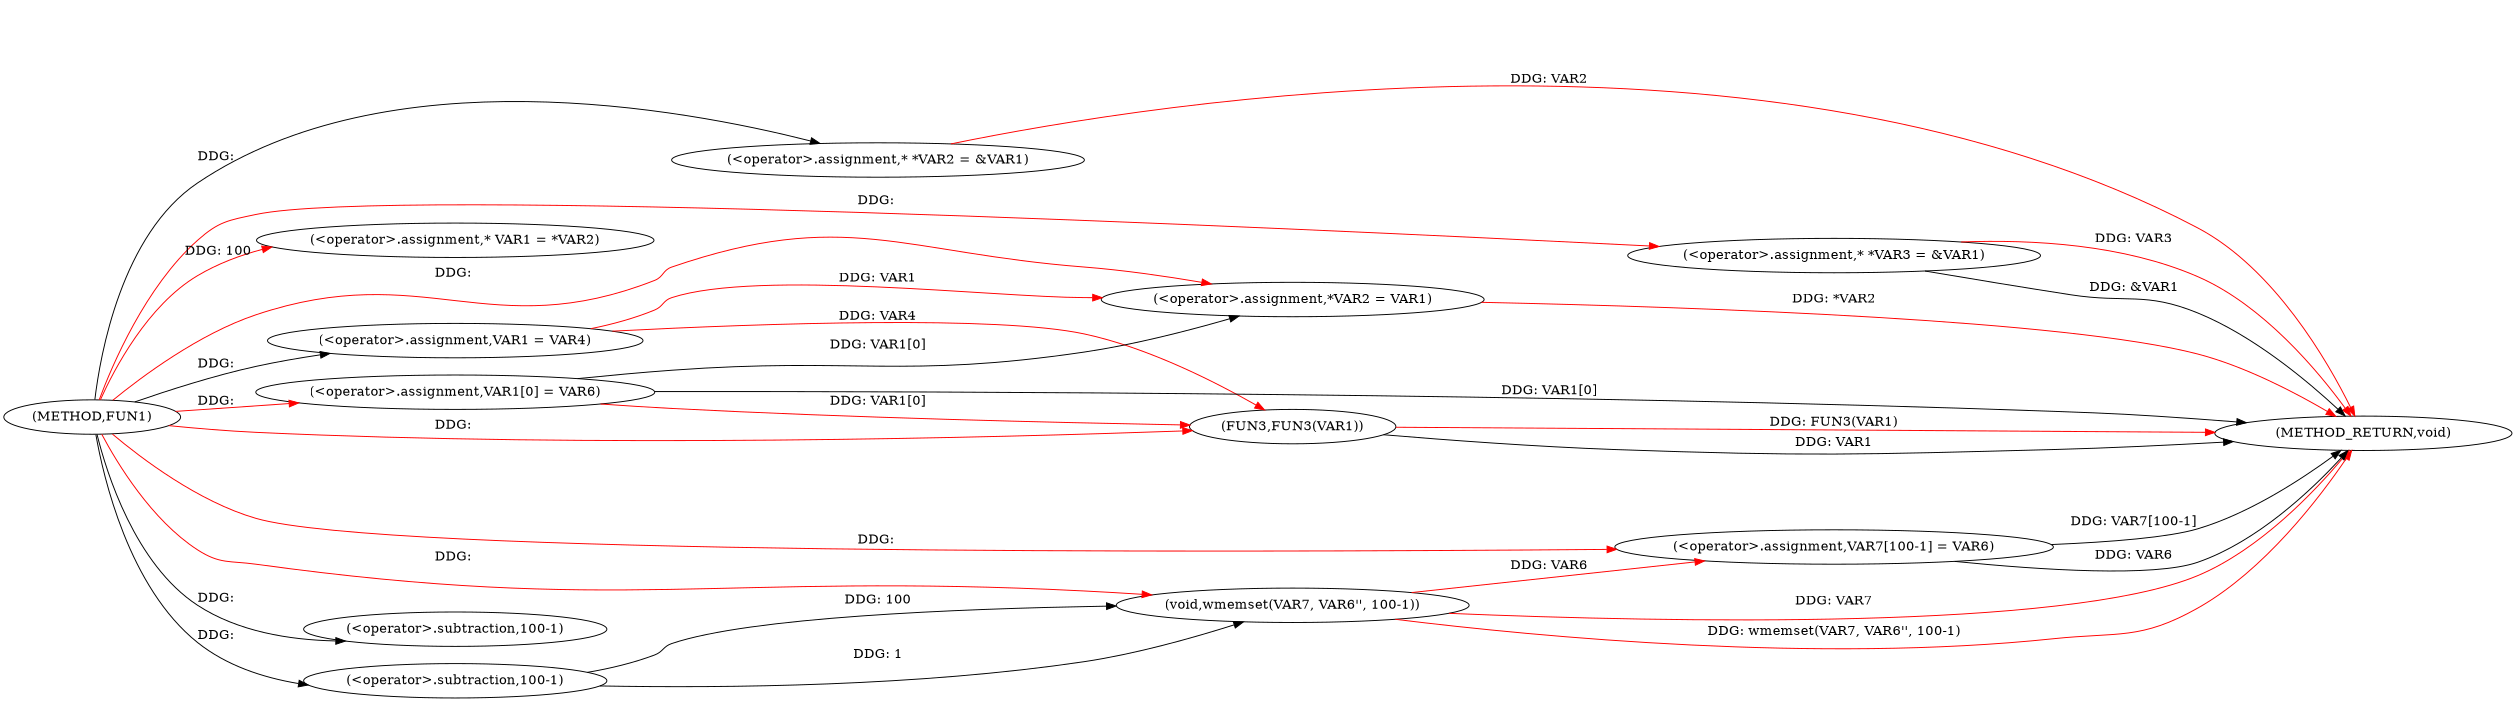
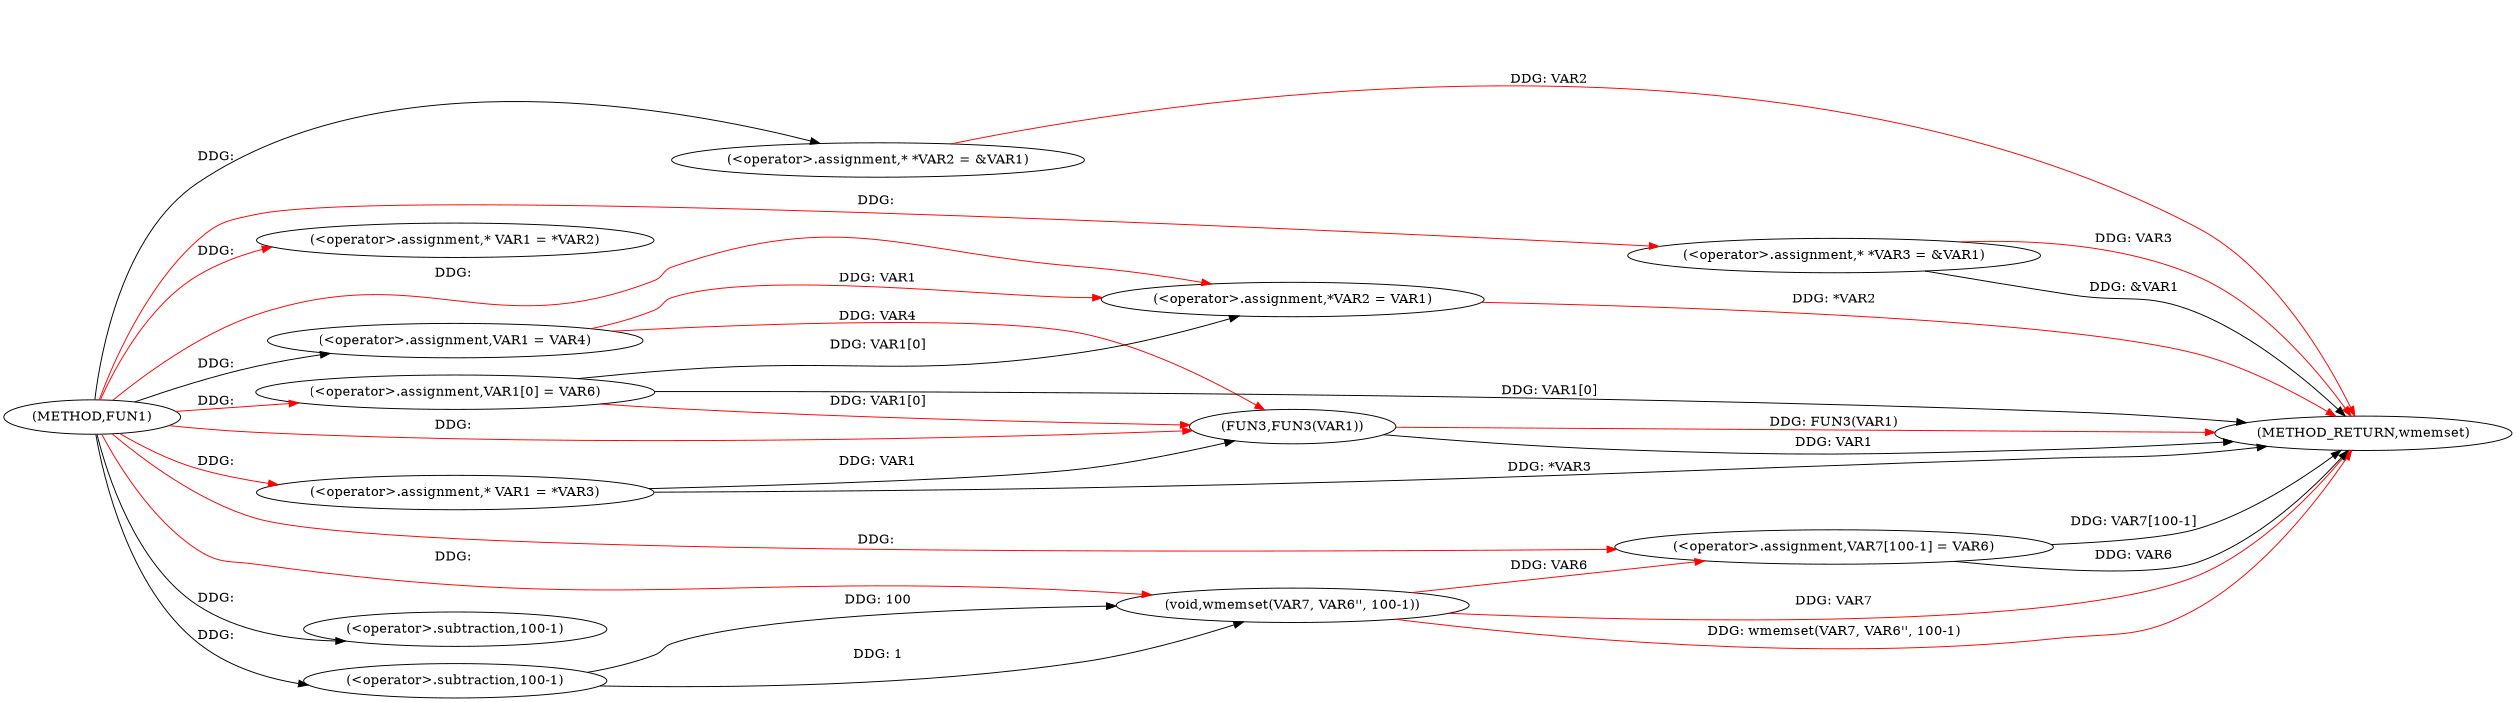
(218, 251) -> (218, 251)
(2363, 433) -> (2363, 433)
none -> (455, 493)
